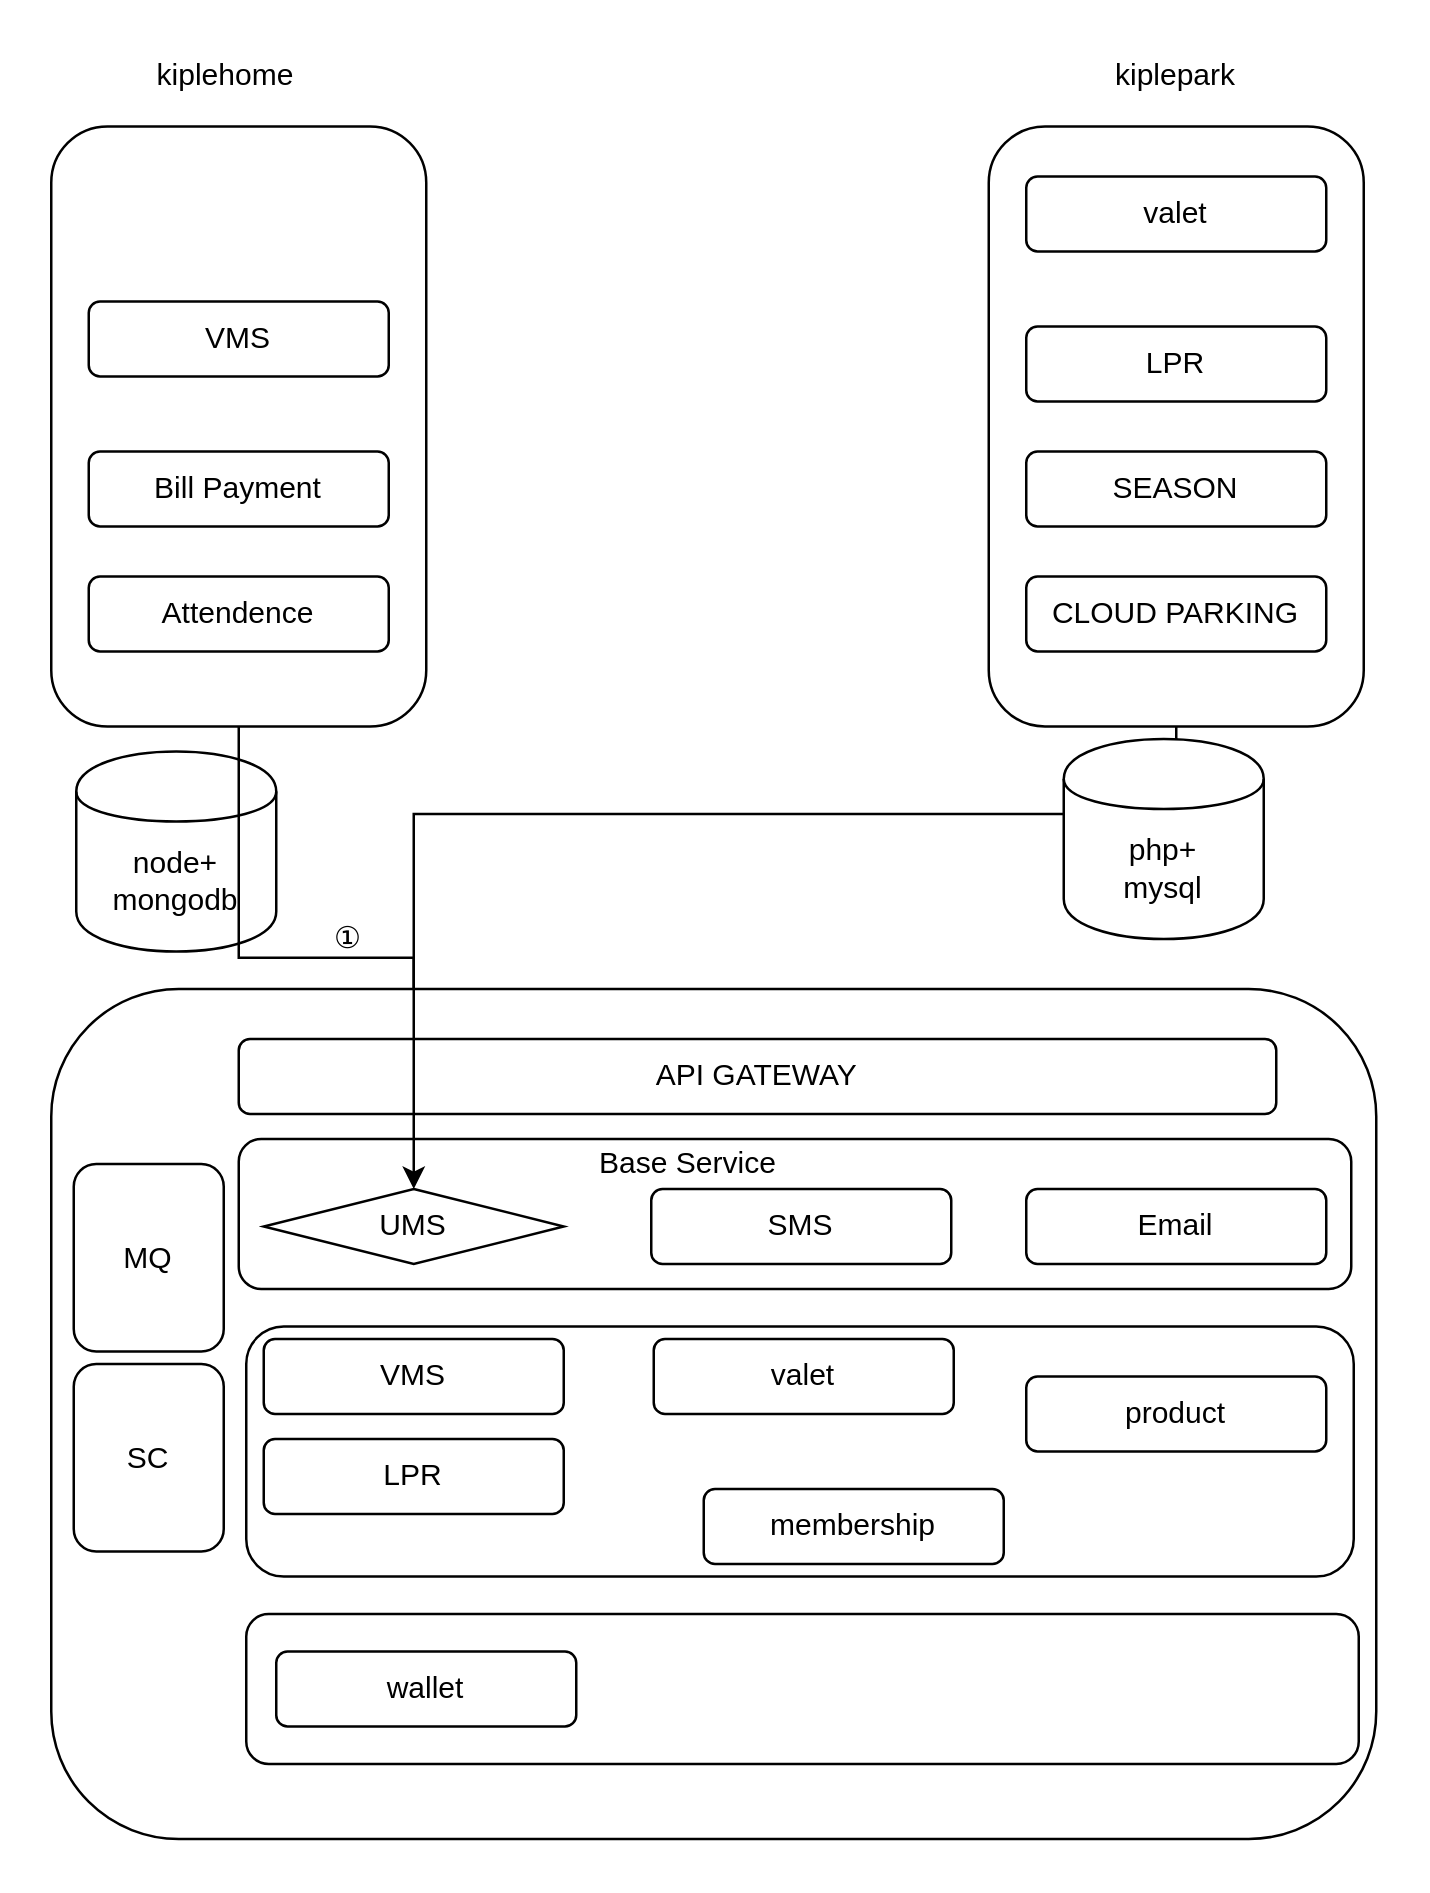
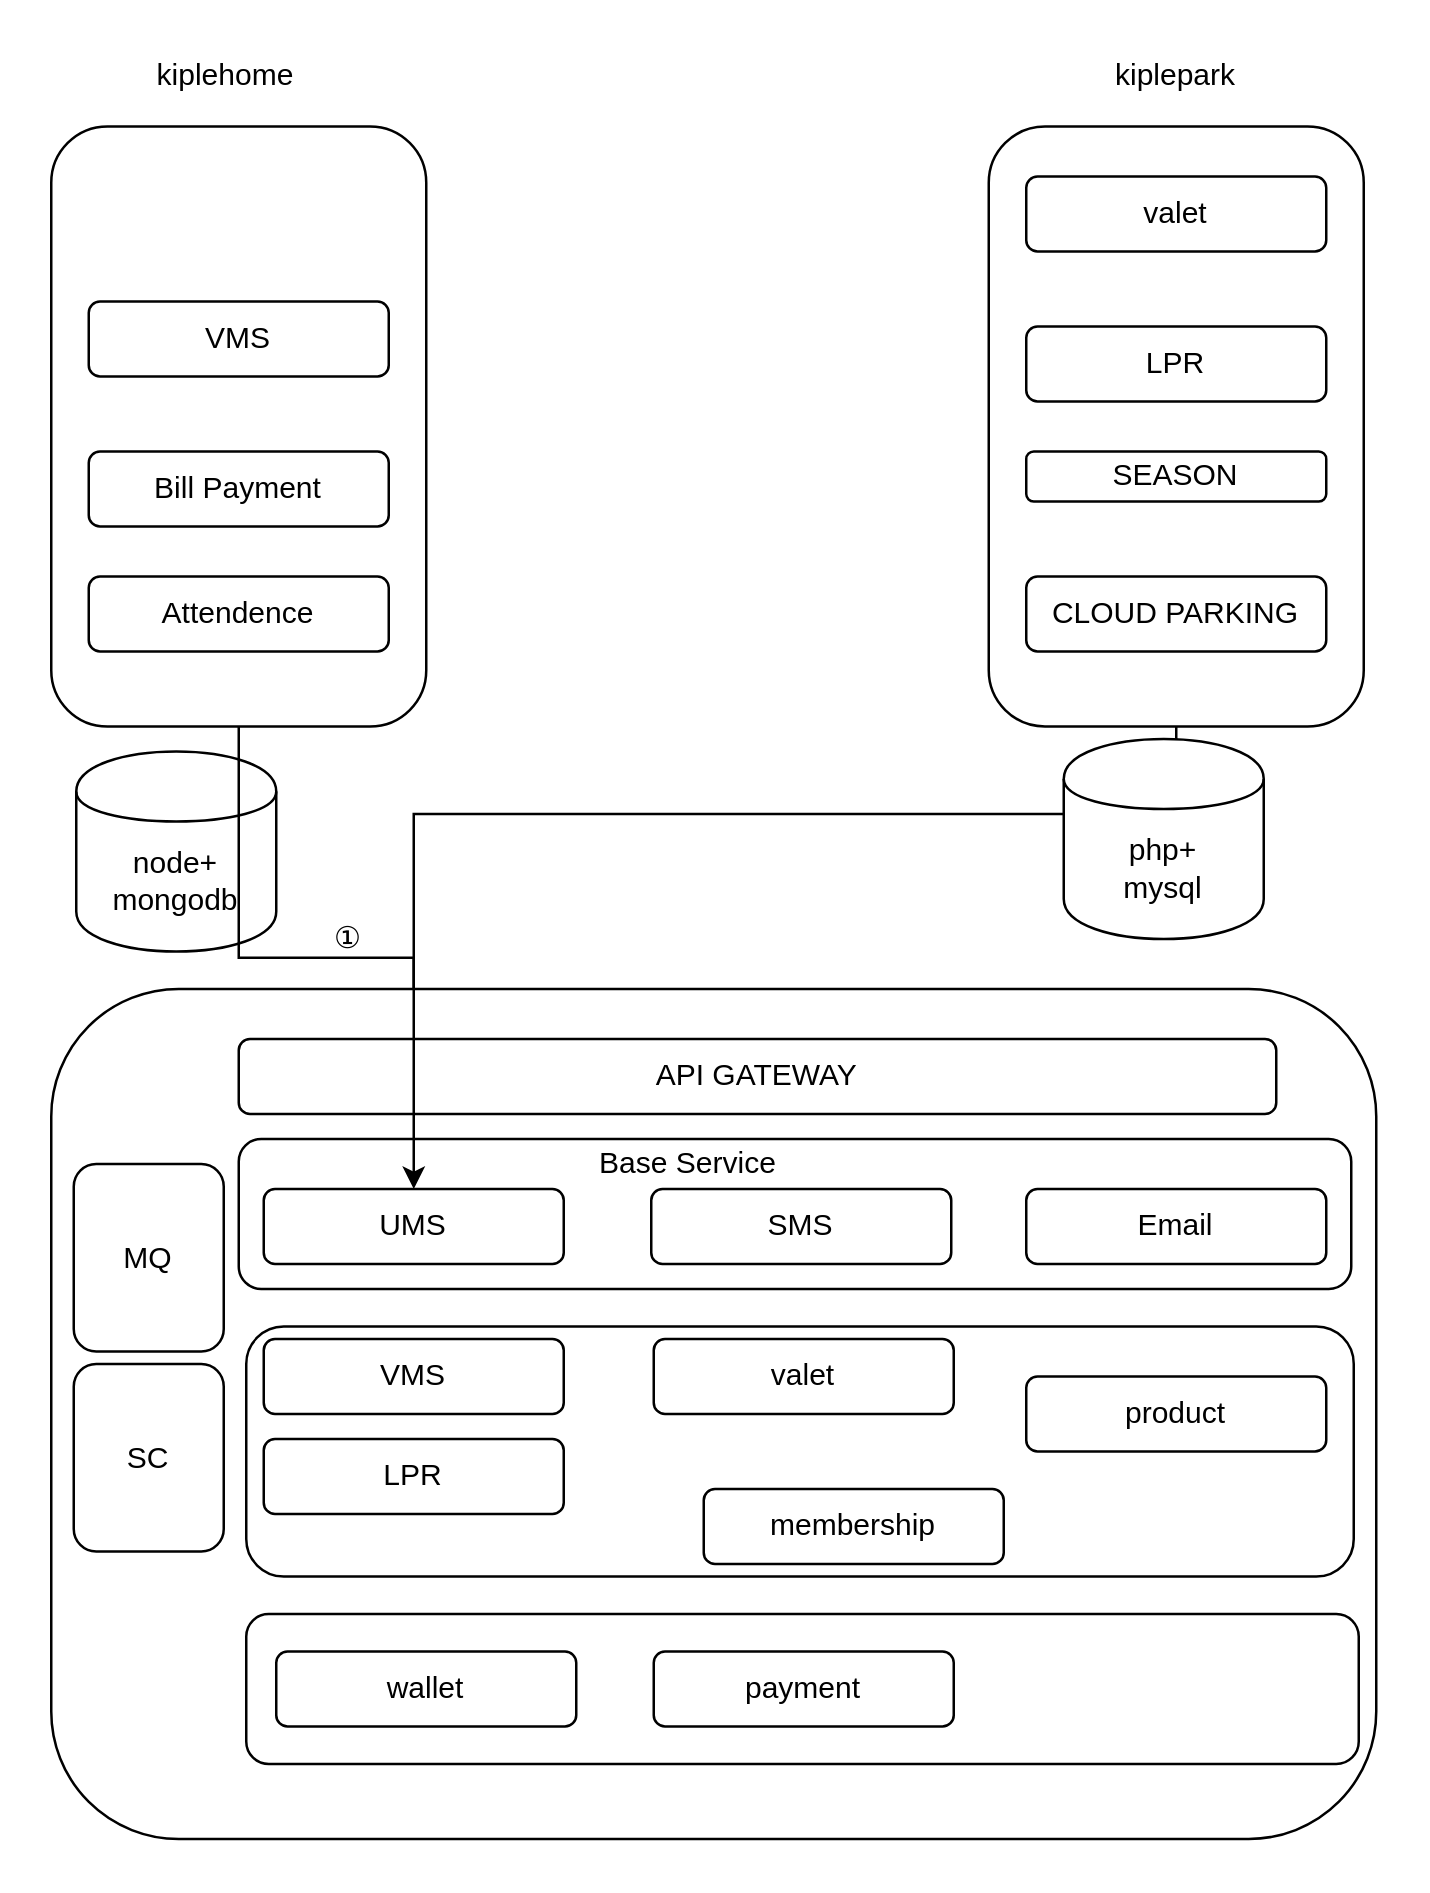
(1176, 489) -> (1176, 476)
(414, 1226) -> (414, 1226)
none -> (804, 1689)
